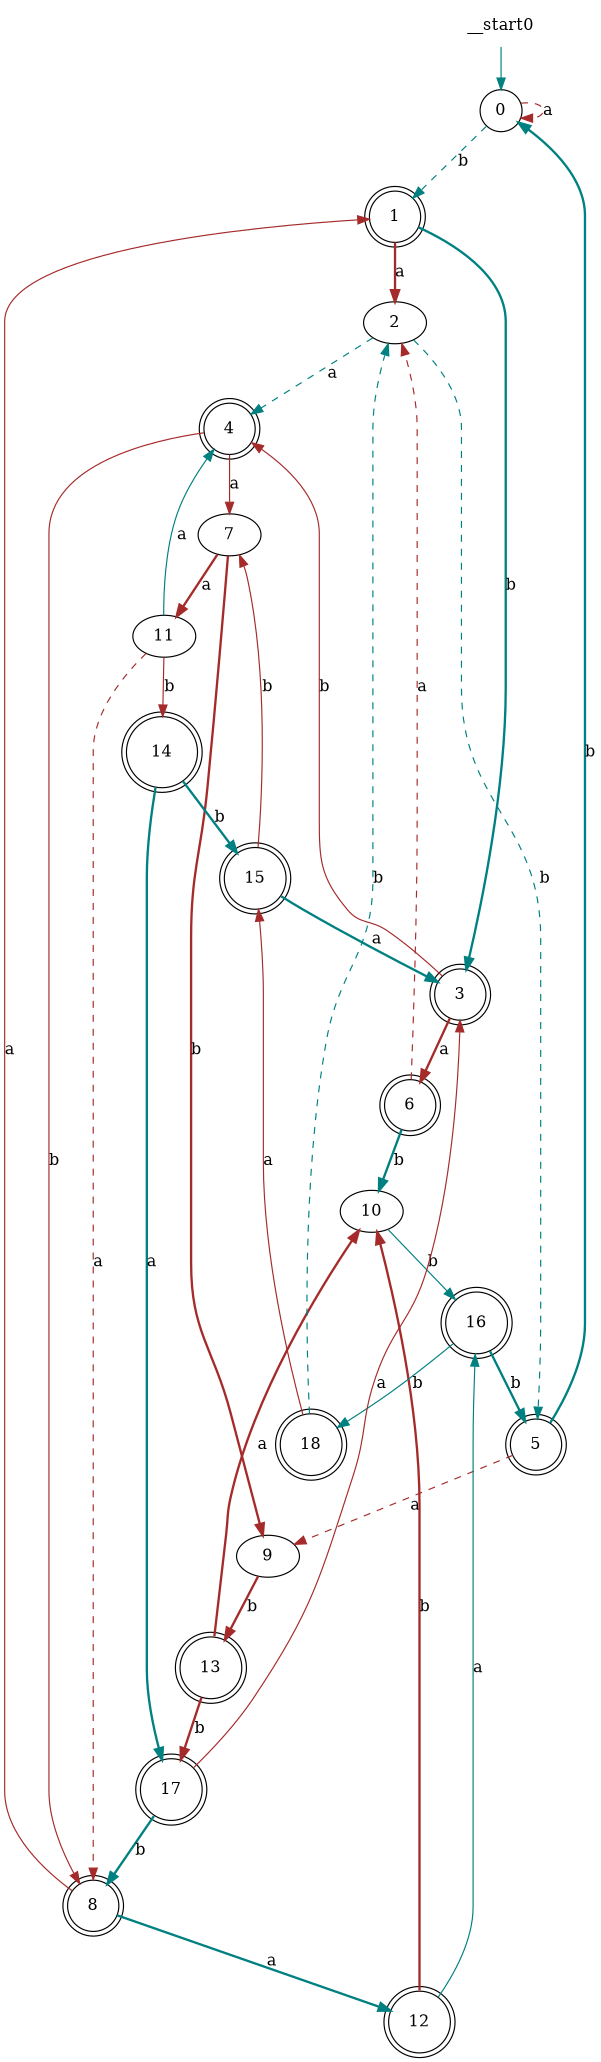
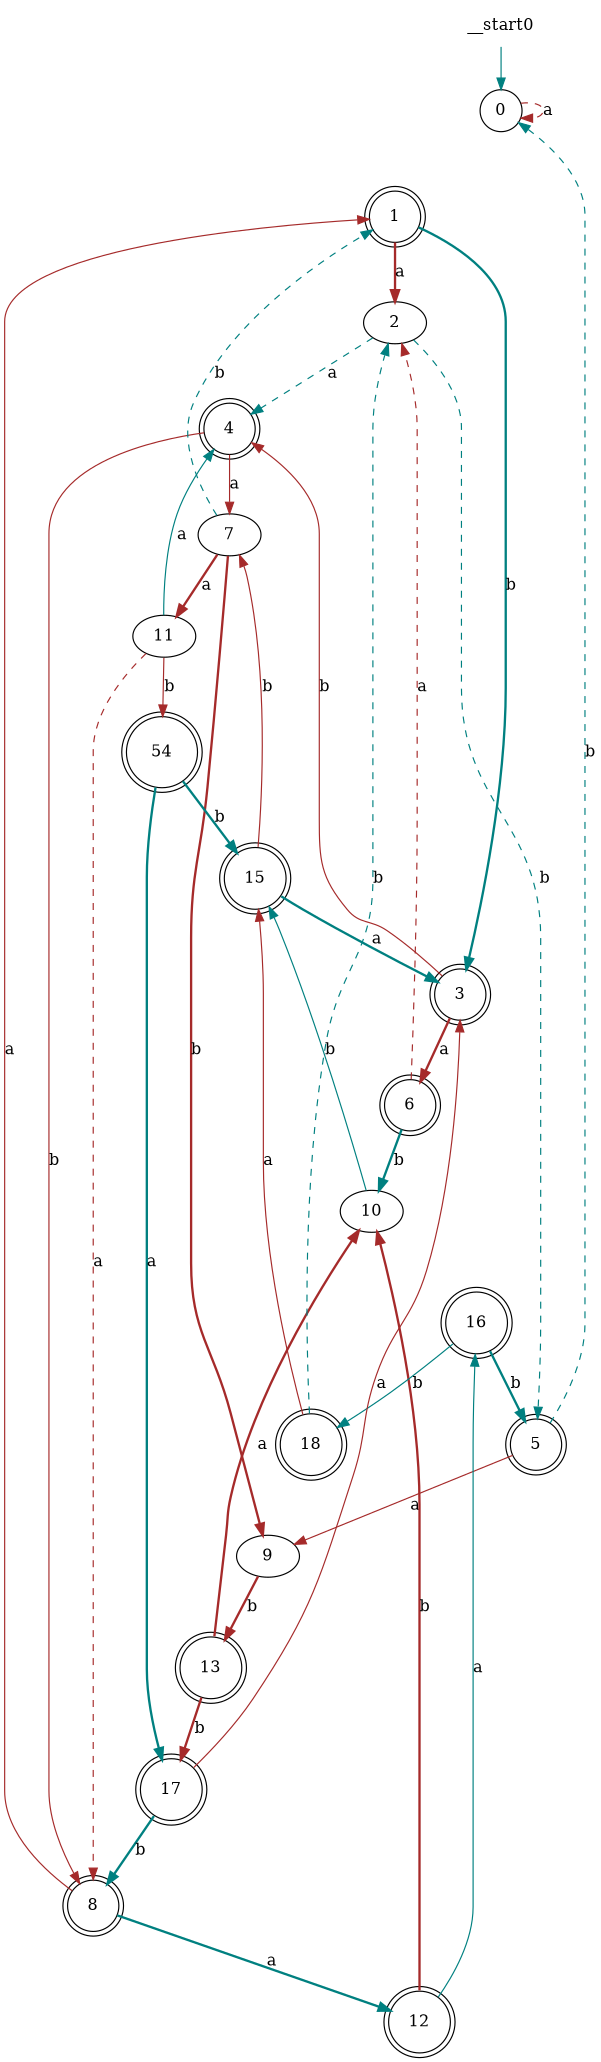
(454, 158) -> (225, 351)
(162, 752) -> (162, 752)
(585, 769) -> (585, 769)
(417, 1260) -> (319, 1039)
(409, 1498) -> (409, 1498)
